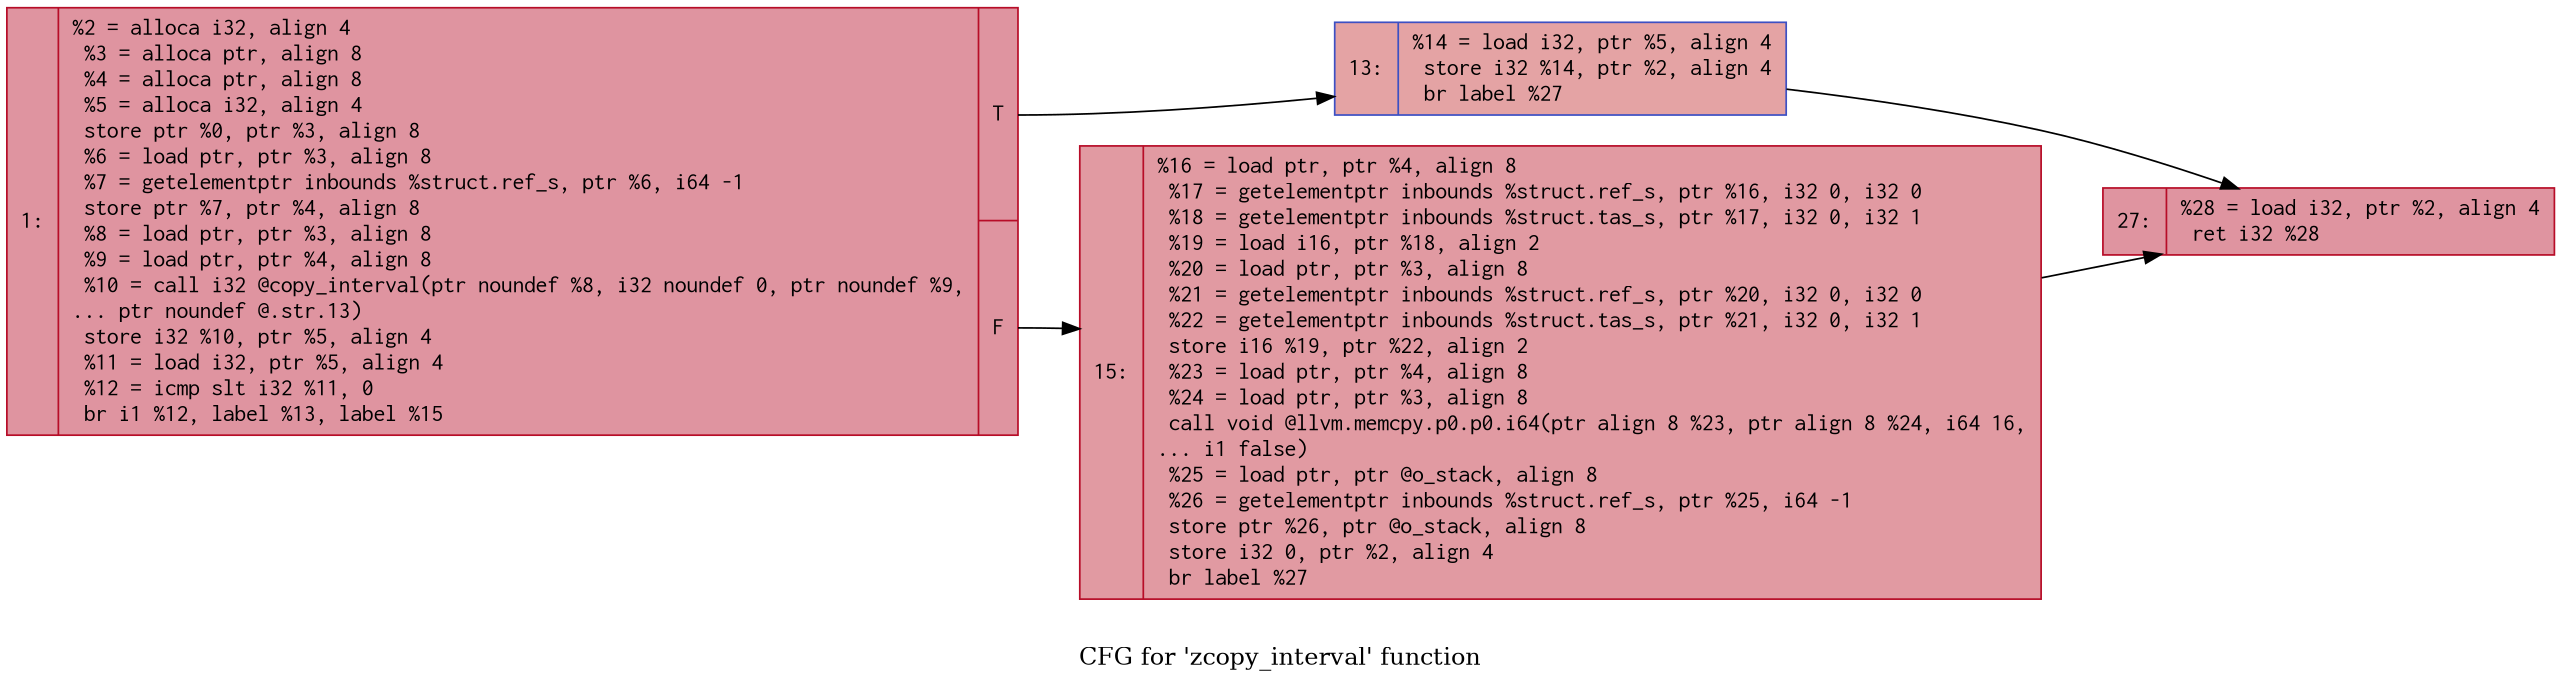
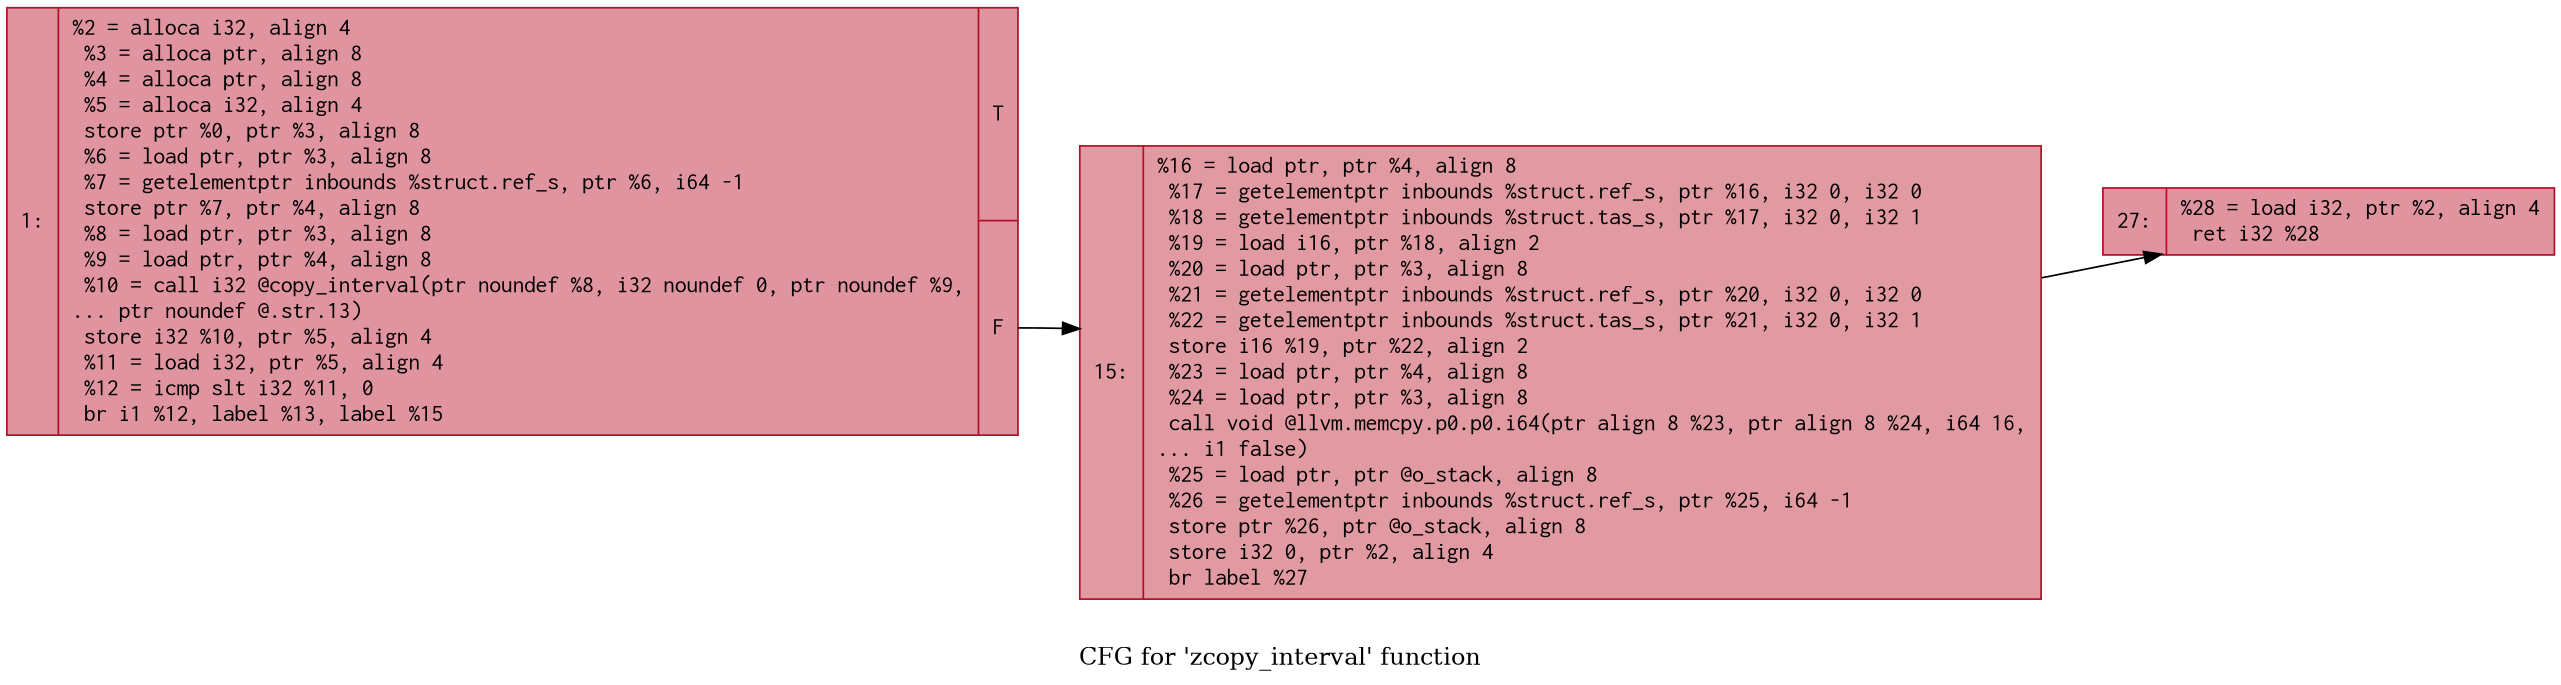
(1560, 69) -> none
